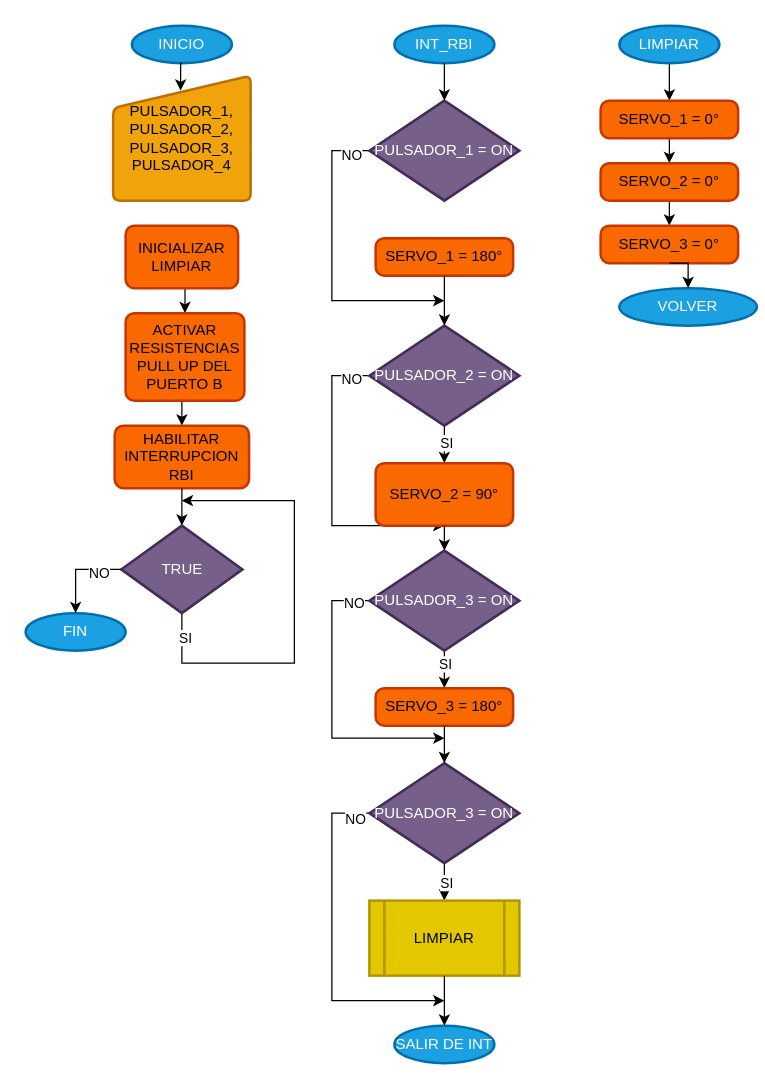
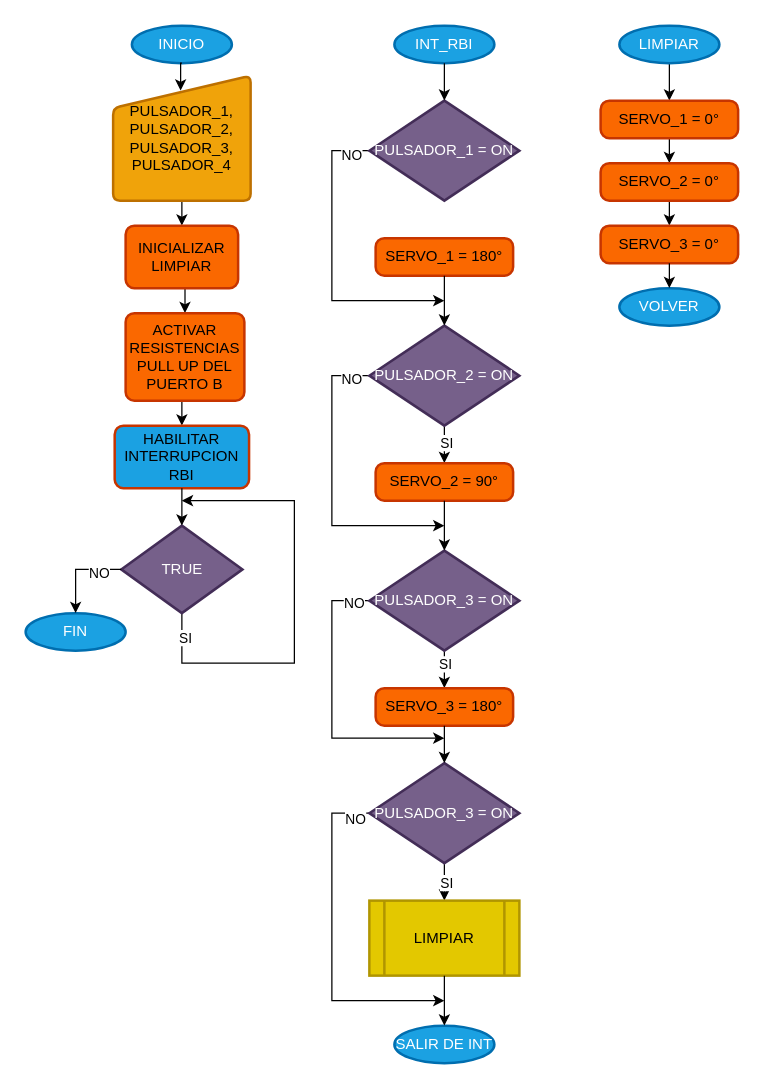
none -> (182, 209)
(688, 307) -> (669, 307)
(182, 457) -> (182, 457)
(444, 494) -> (444, 482)
